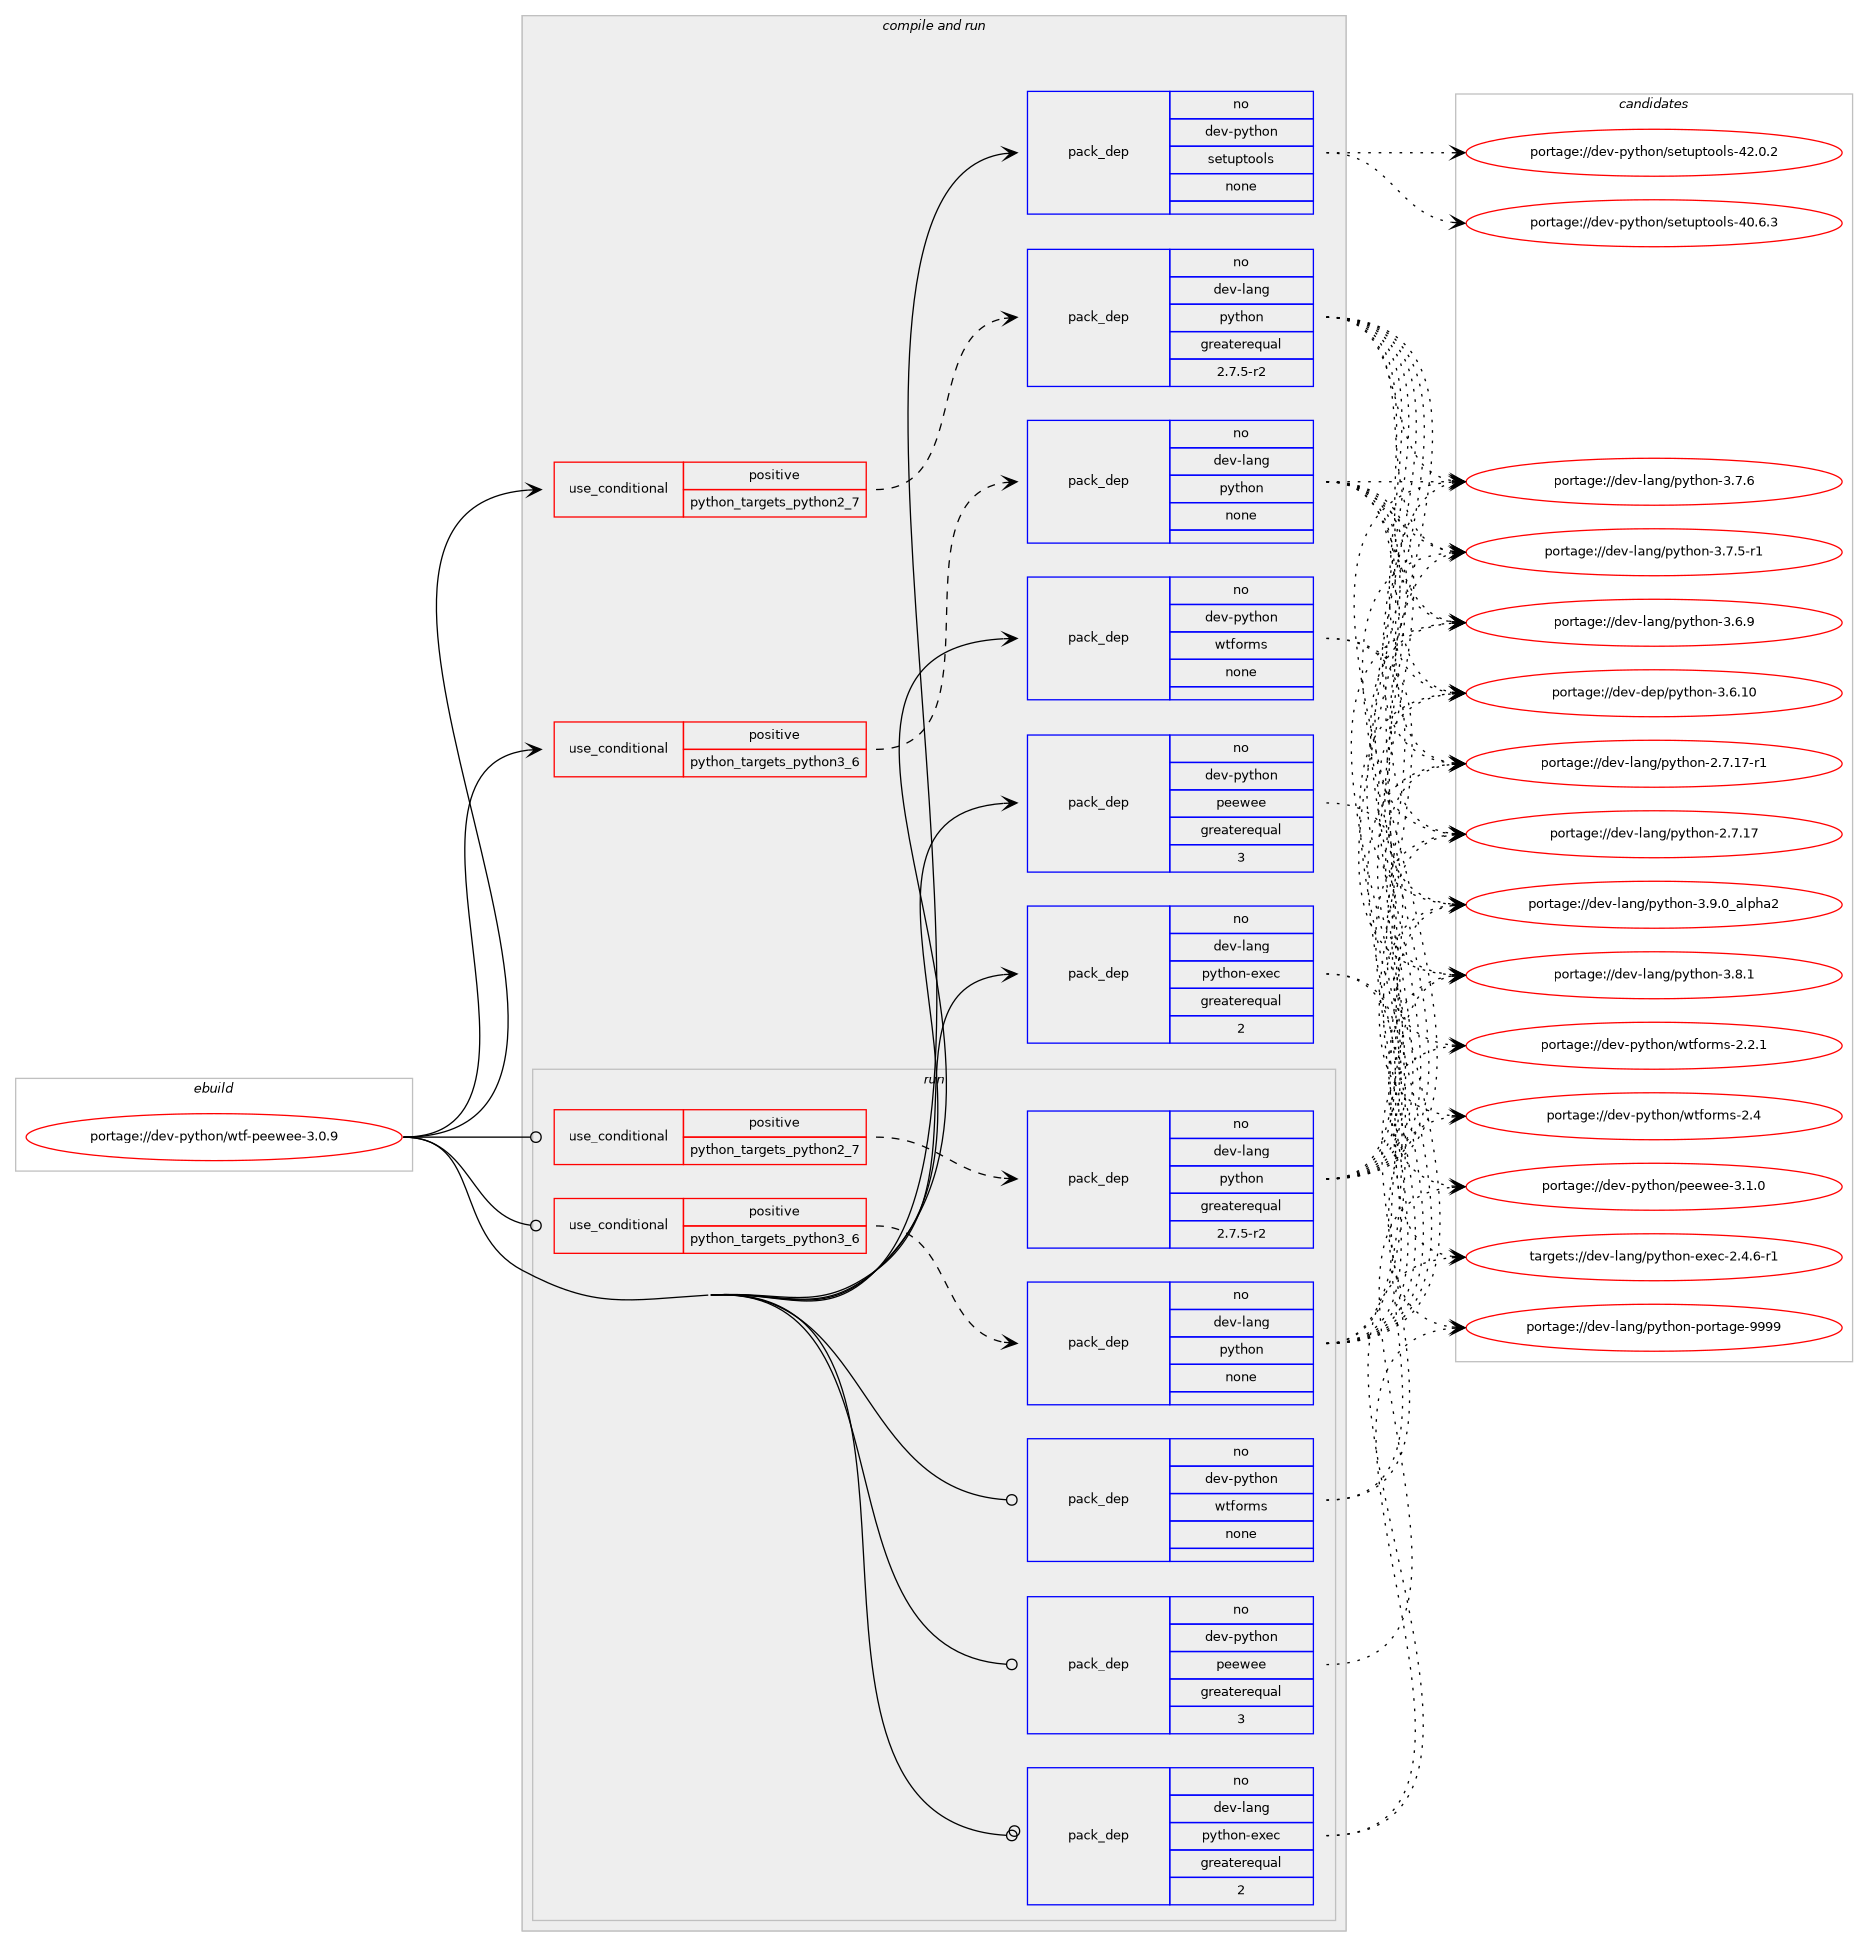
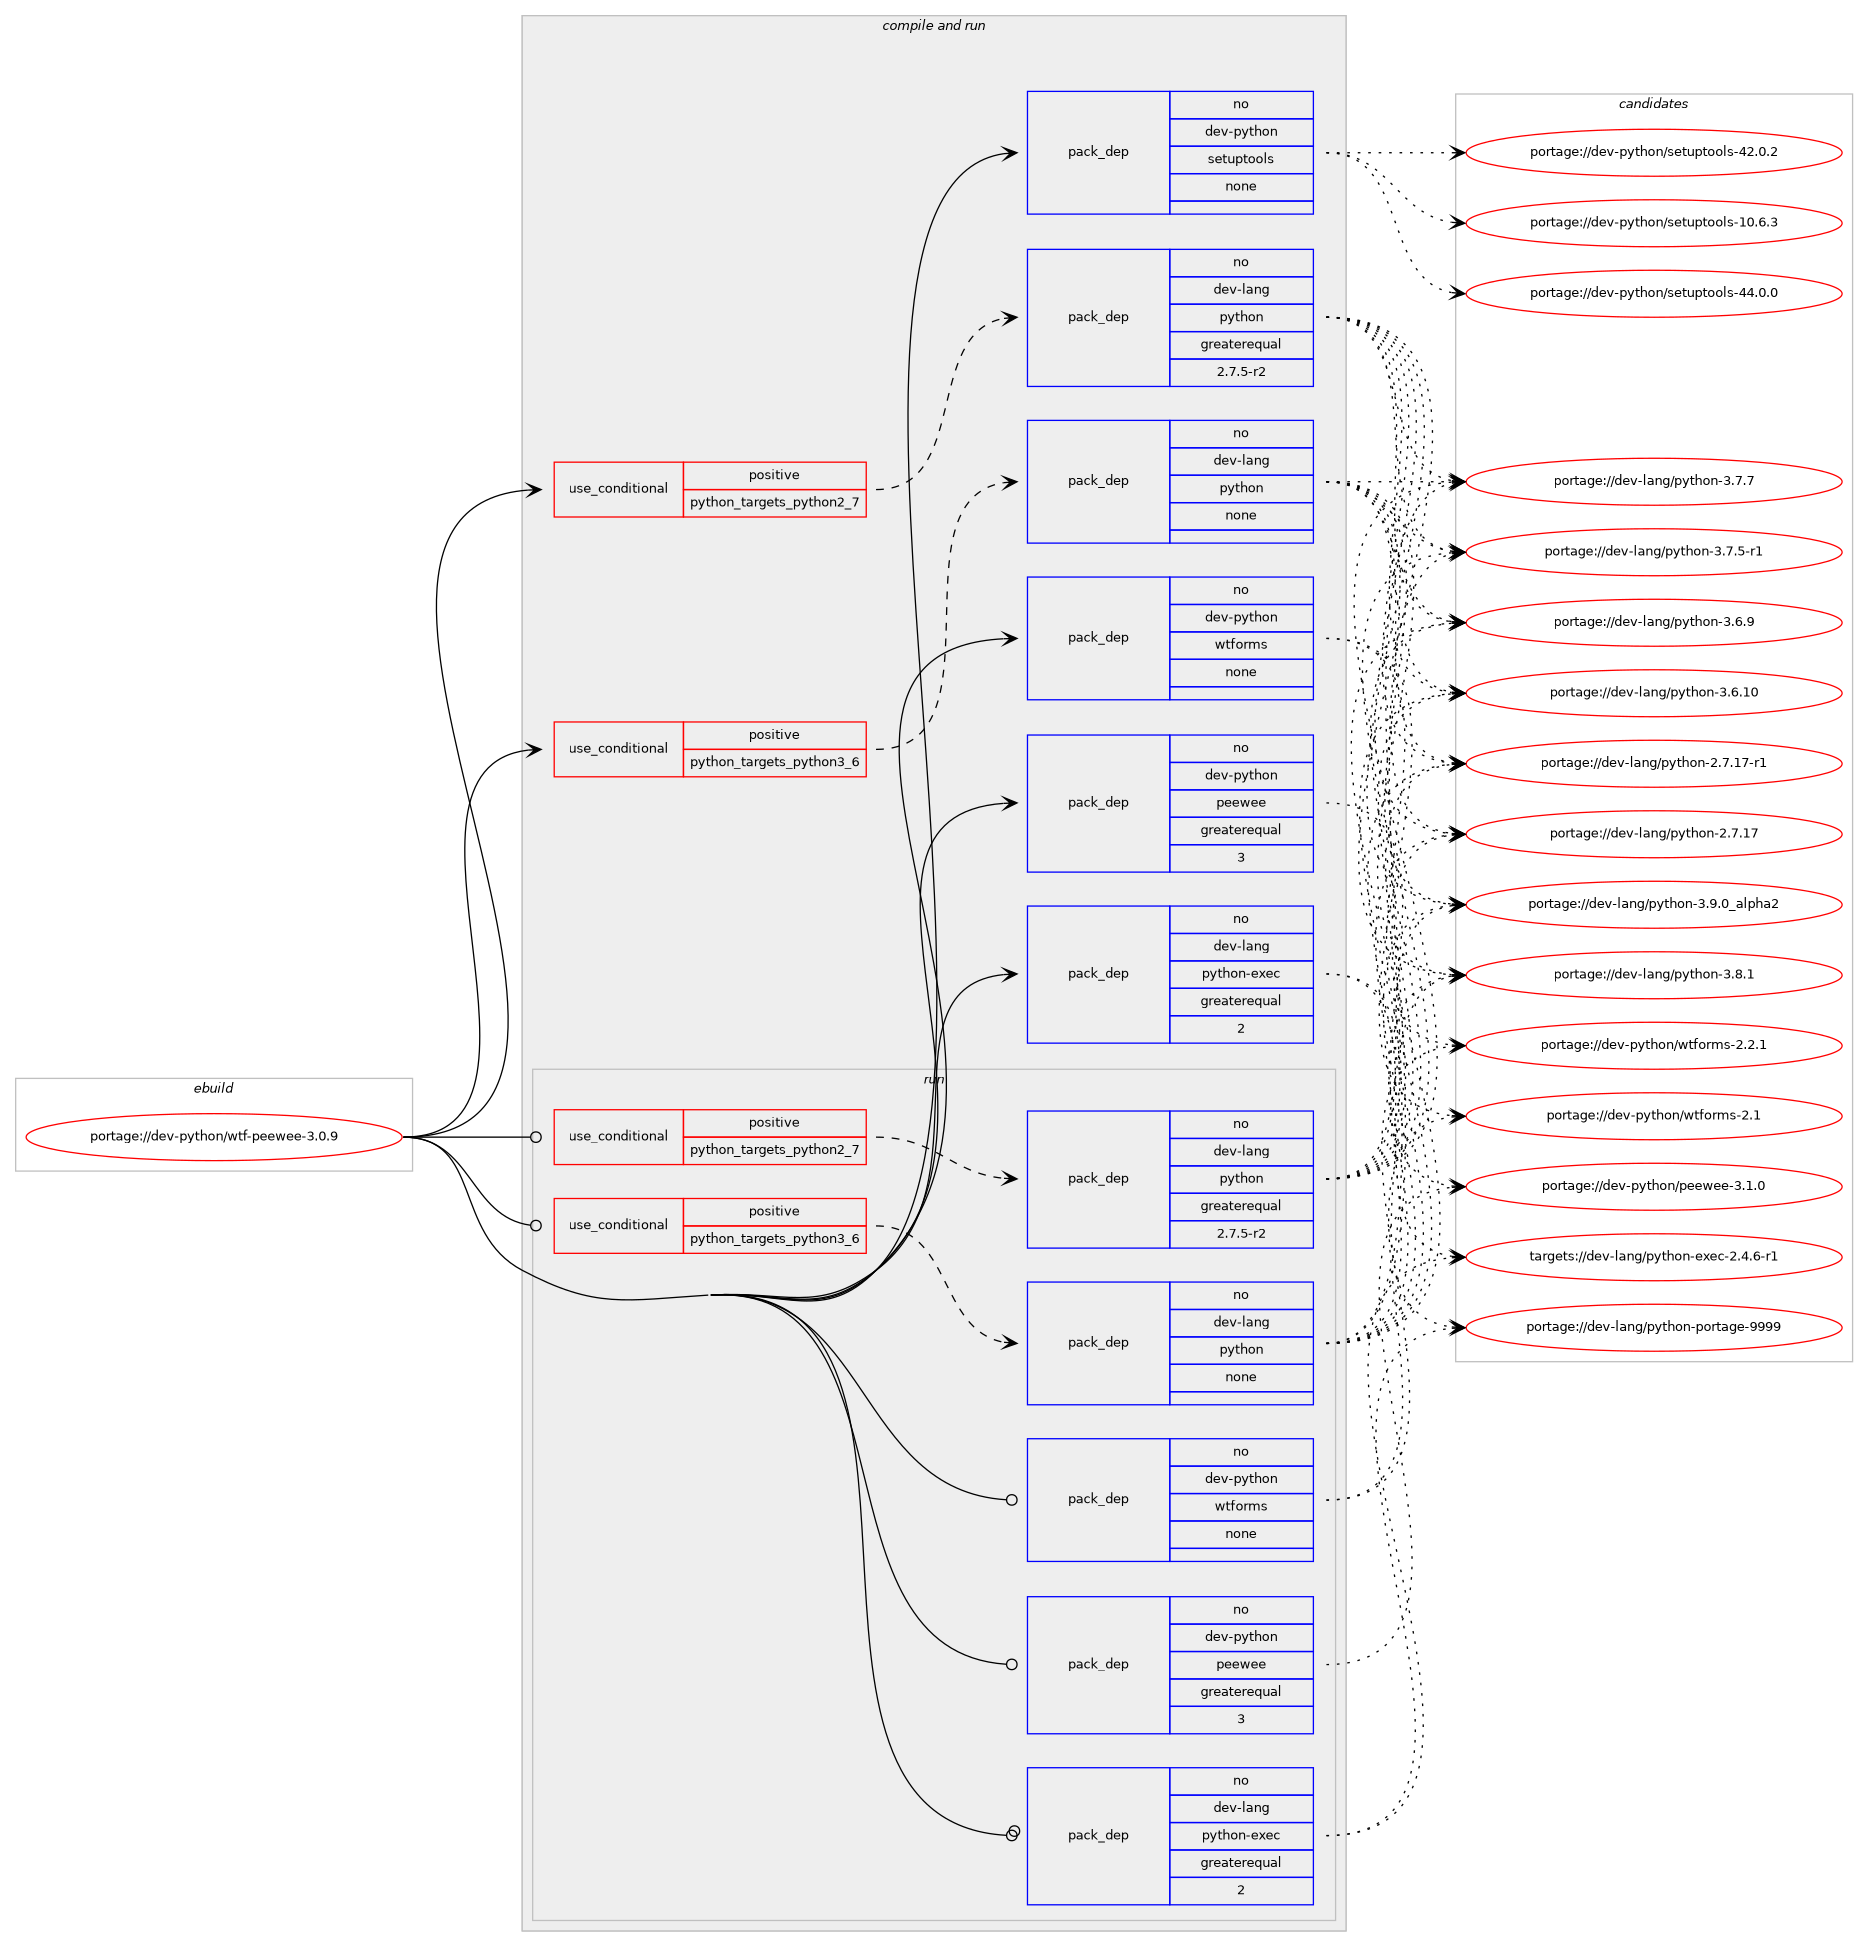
(1654, 223) -> (1654, 223)
none -> (1654, 294)
(1654, 482) -> (1654, 482)
(1654, 693) -> (1654, 693)
(1654, 1116) -> (1654, 1116)
